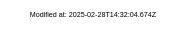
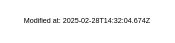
(93, 15) -> (87, 21)
